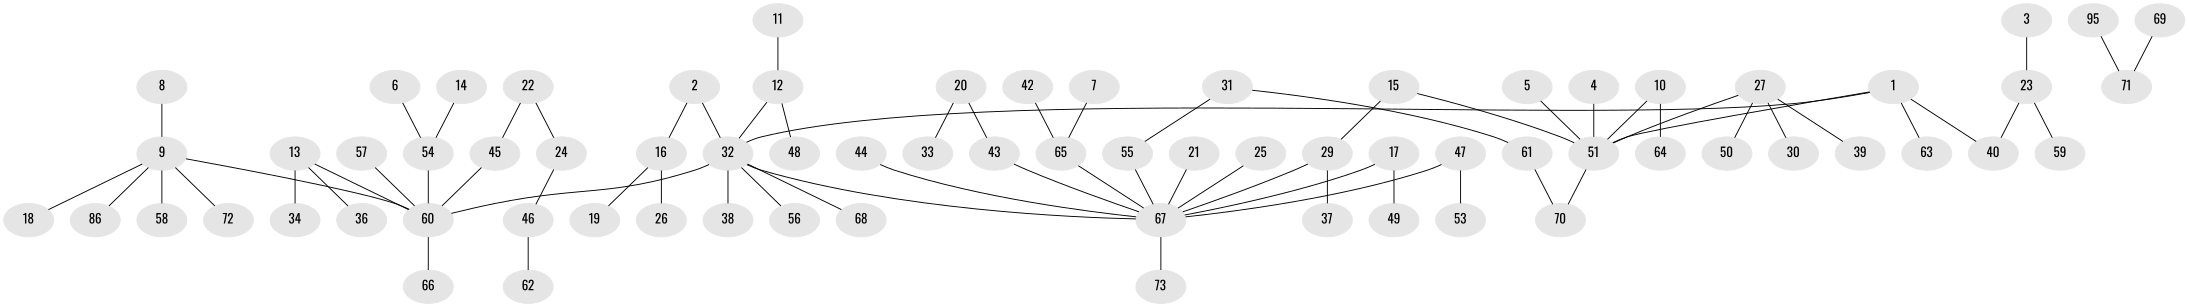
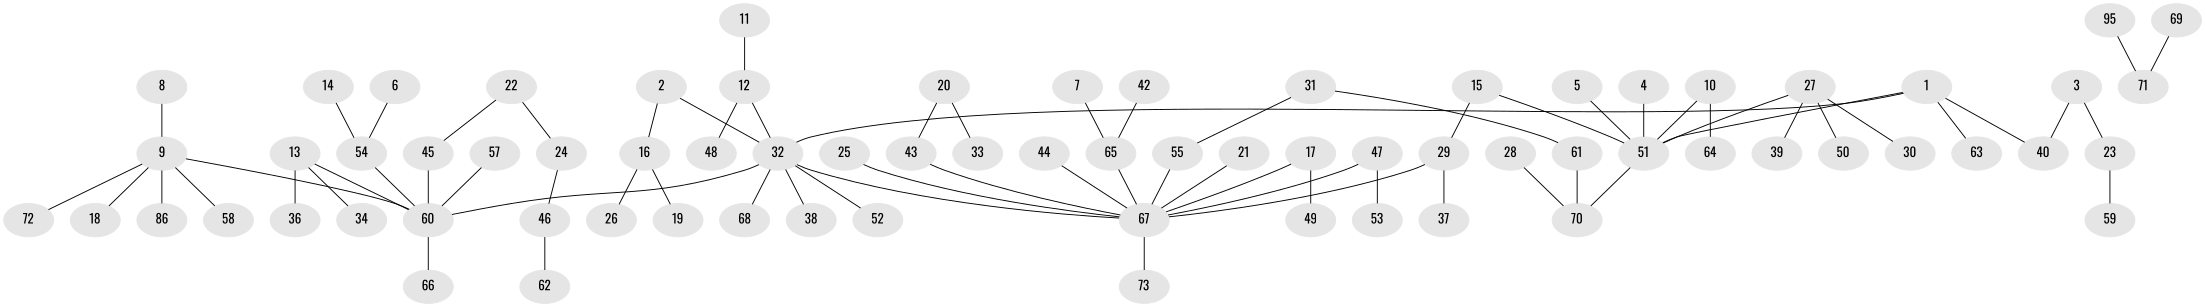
(2010, 120) -> (2060, 120)
none -> (1511, 154)
(795, 220) -> (878, 220)
